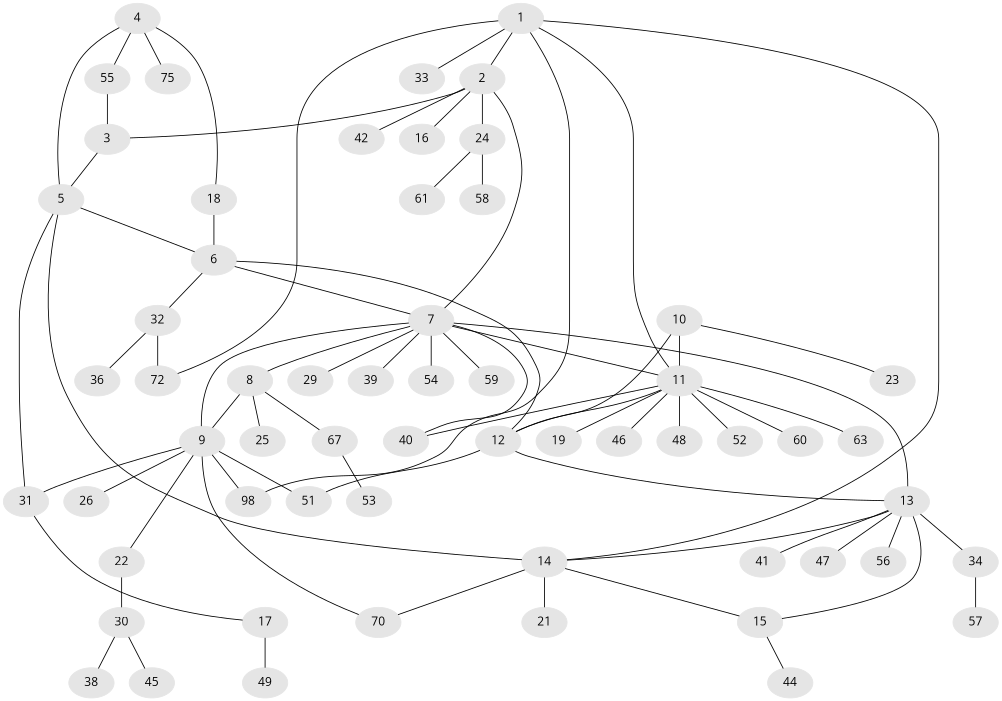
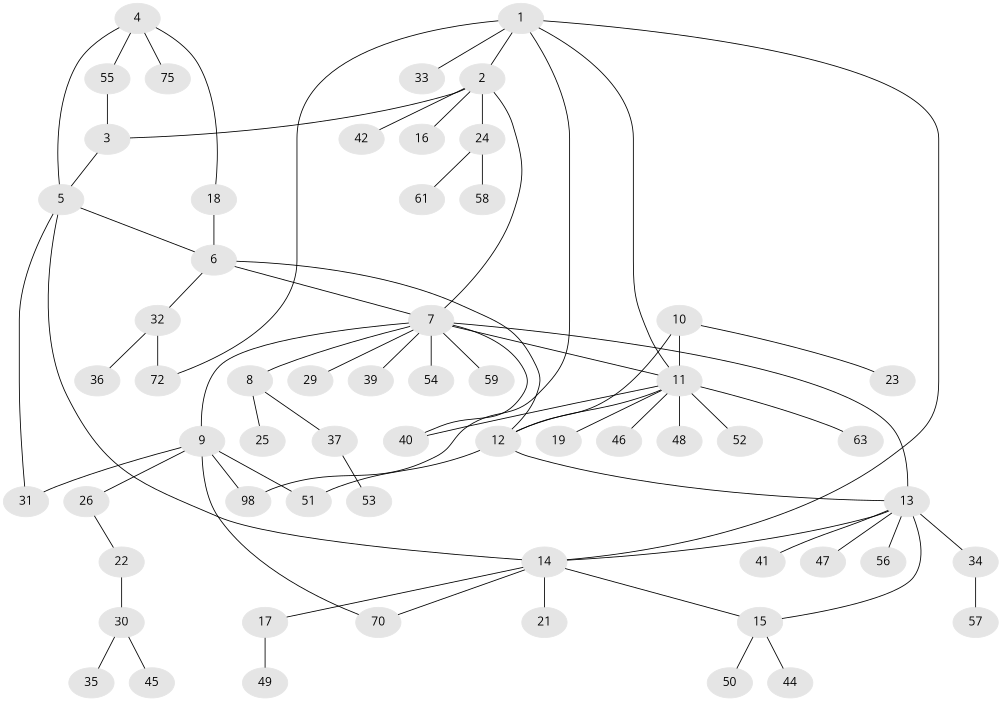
(226, 411) -> none
(335, 441) -> (335, 441)
(800, 441) -> none
(162, 502) -> (104, 532)
(130, 596) -> (405, 592)
(91, 683) -> (91, 683)
none -> (730, 683)
